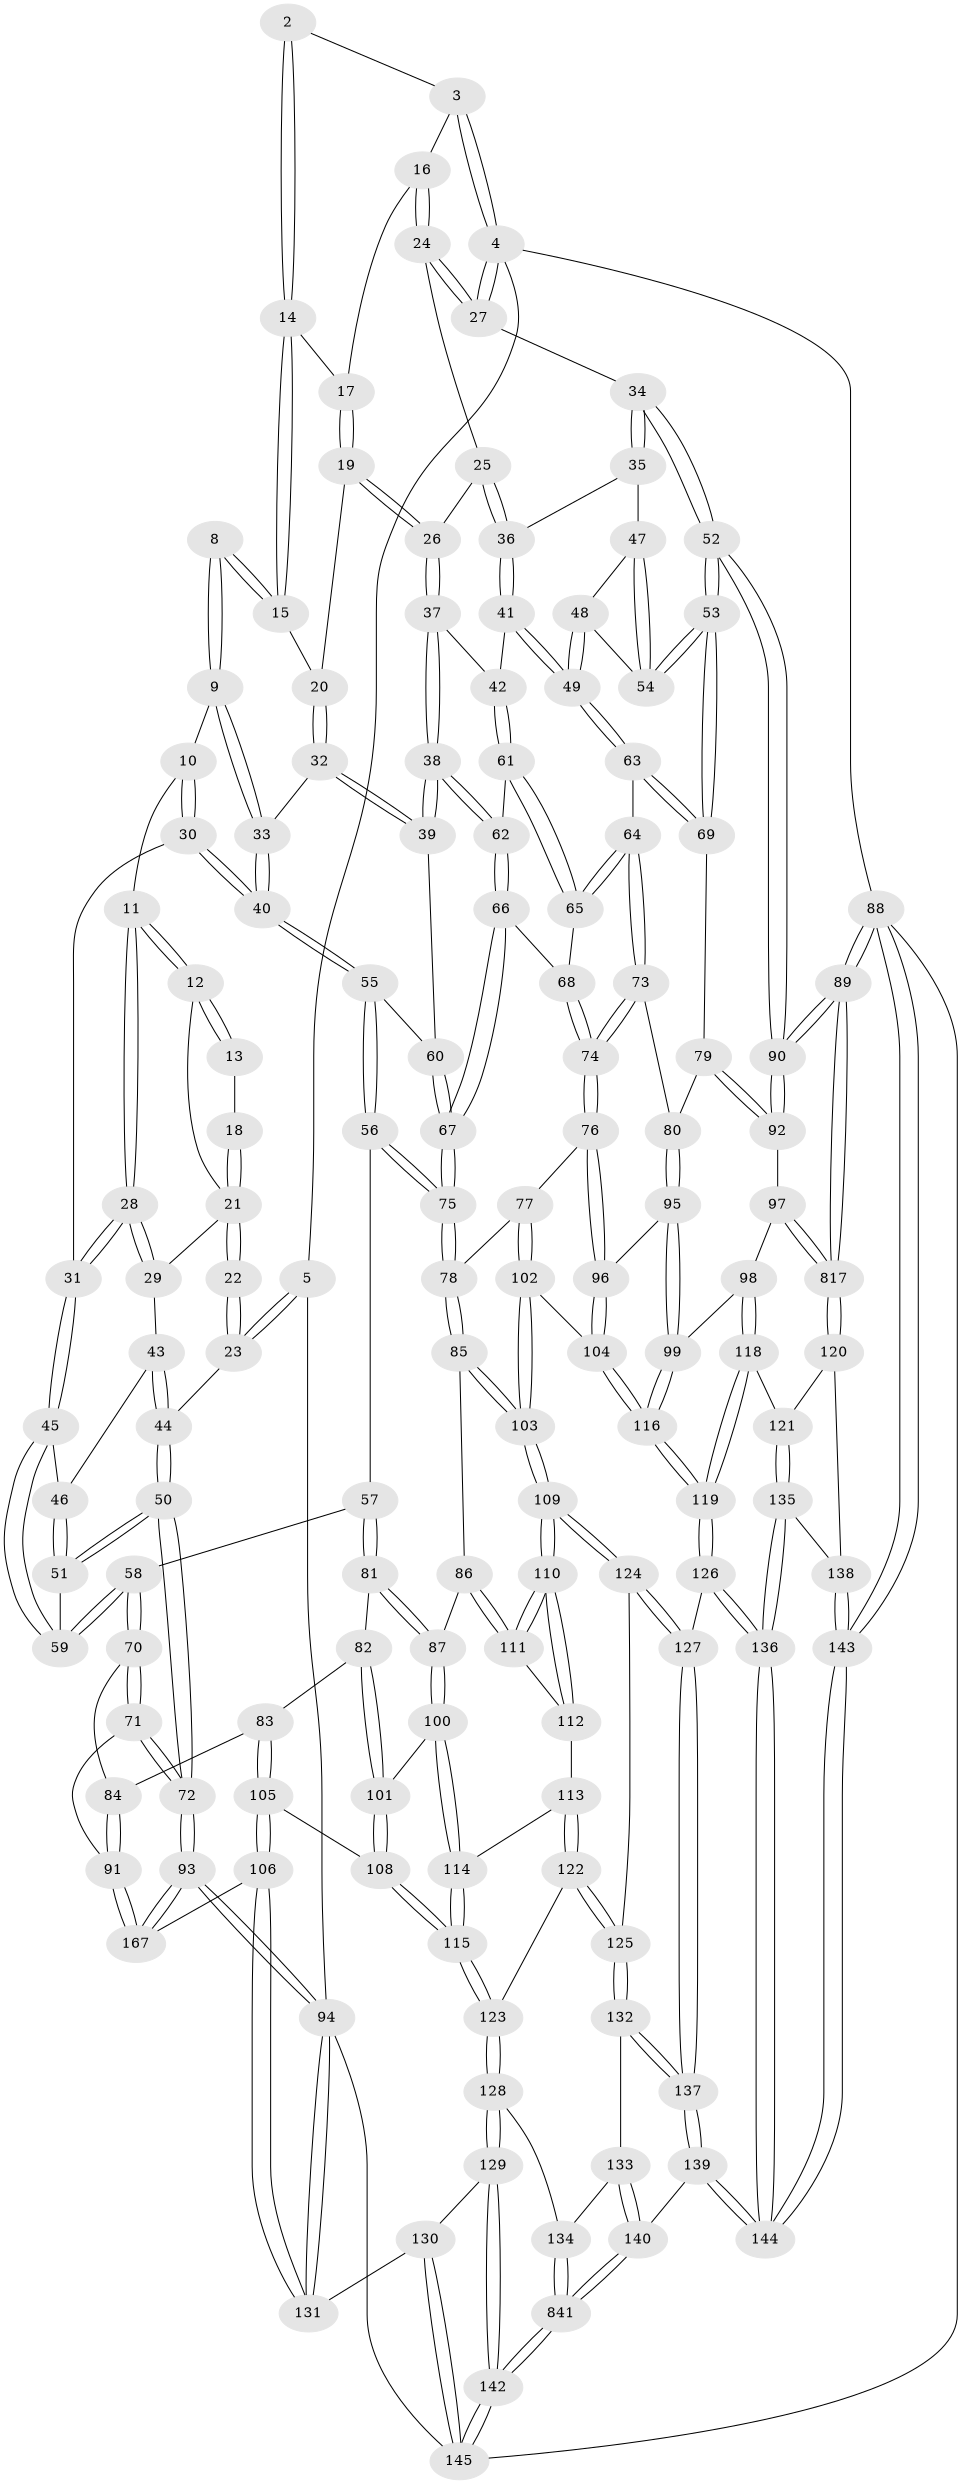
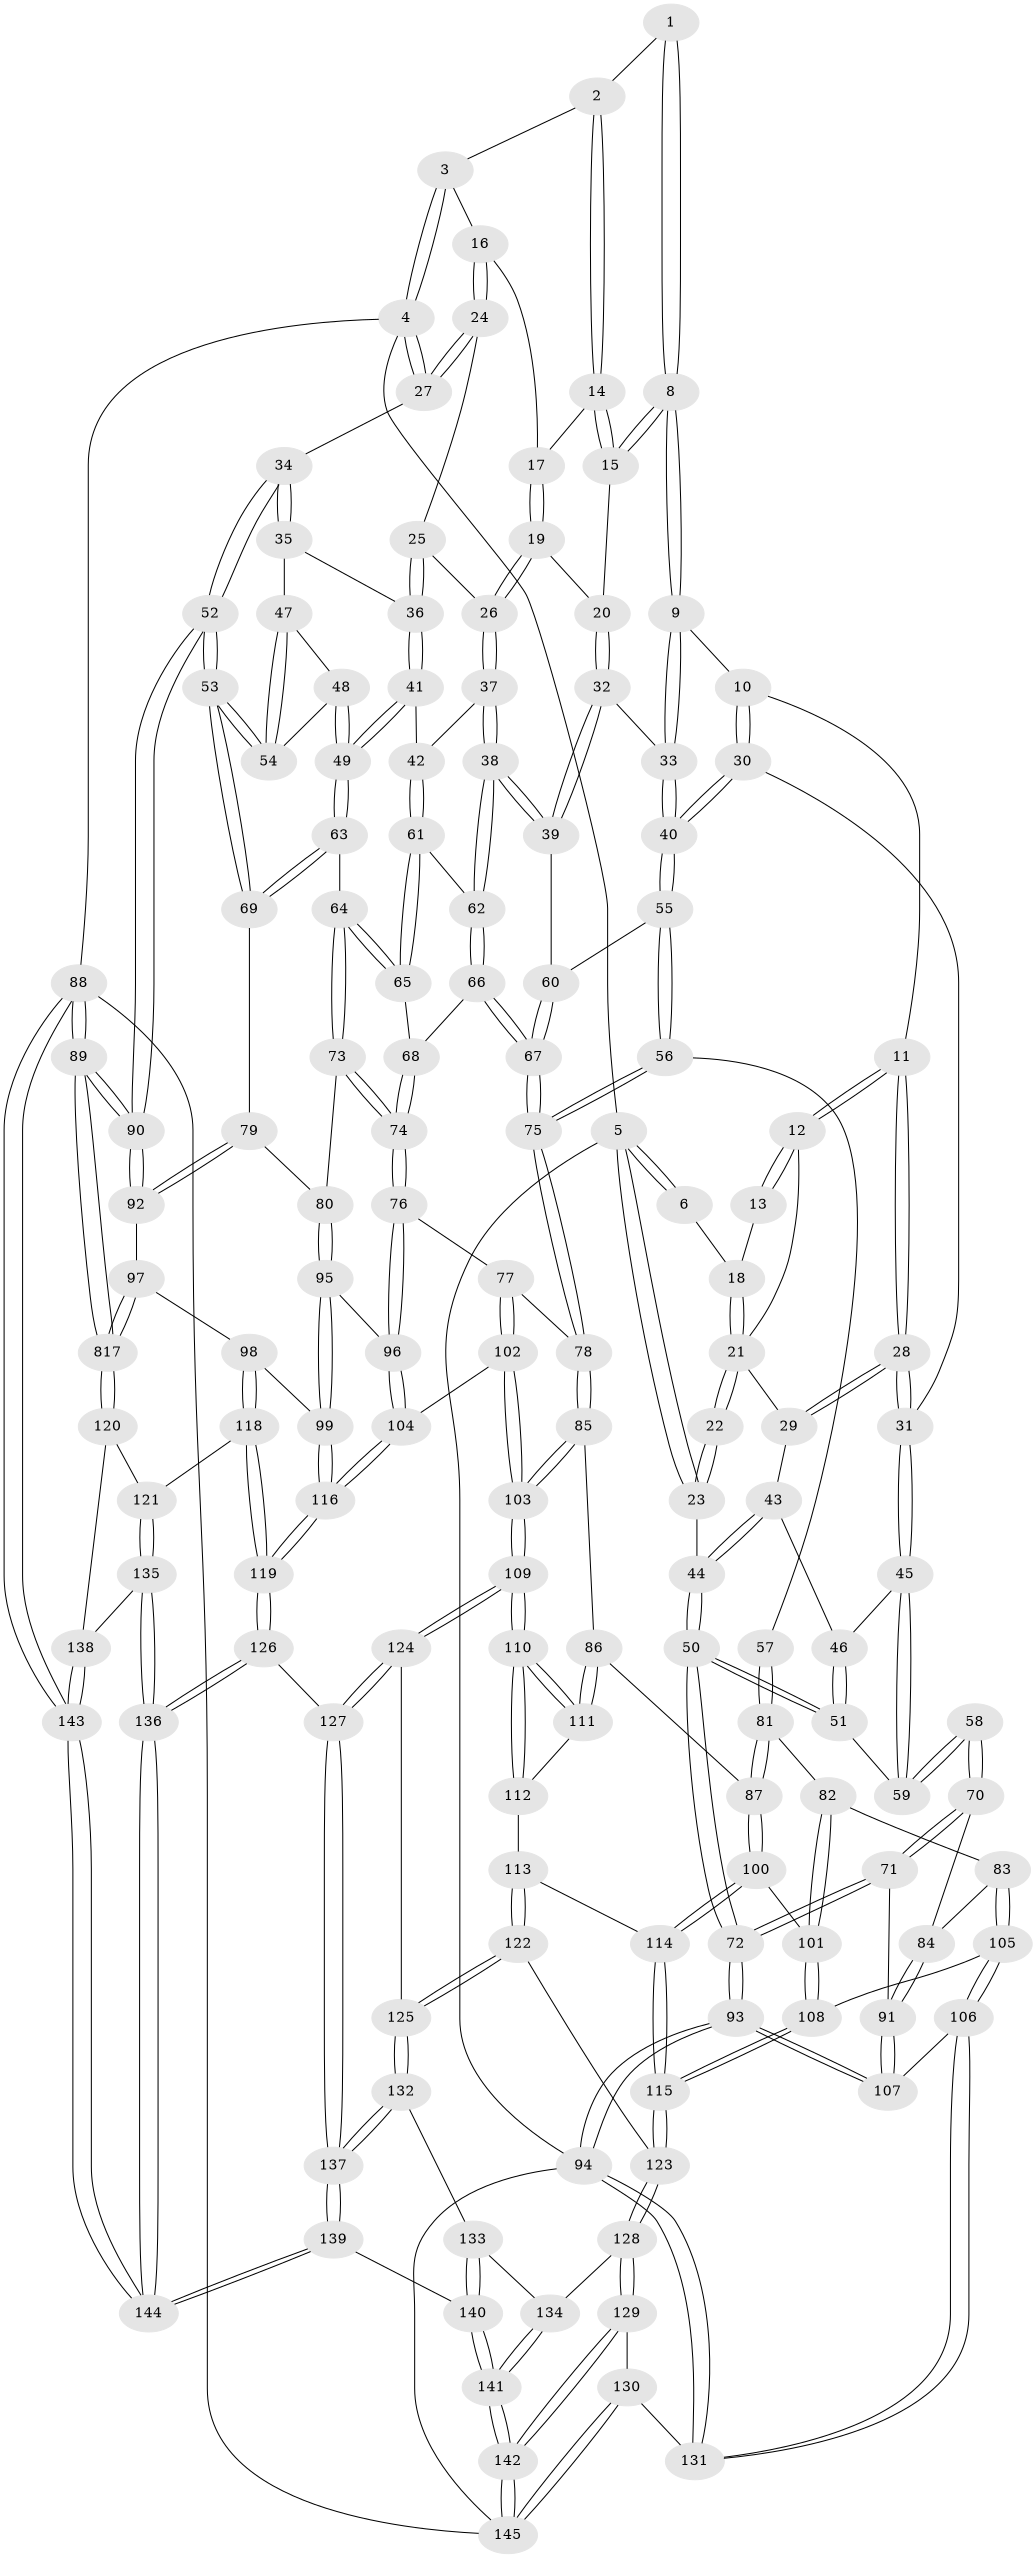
none -> (671, 23)
none -> (685, 1205)
(252, 1538) -> none
(136, 1944) -> (888, 2092)
(561, 2313) -> (492, 2387)
